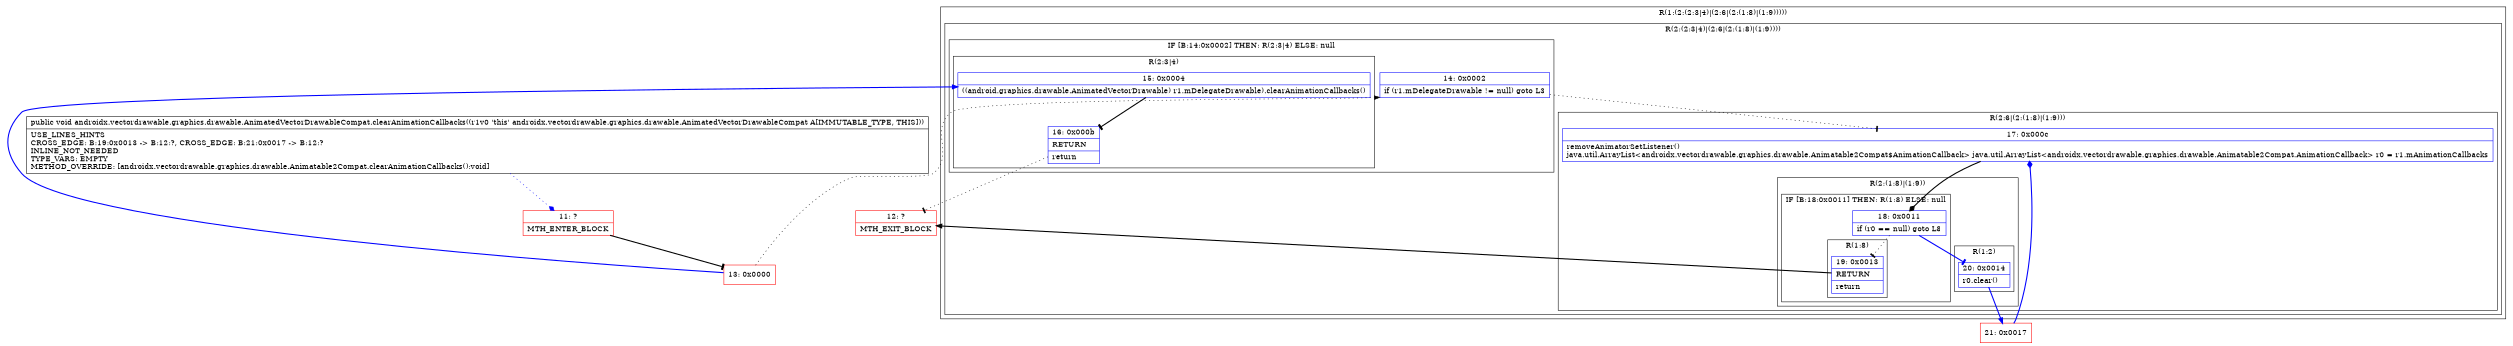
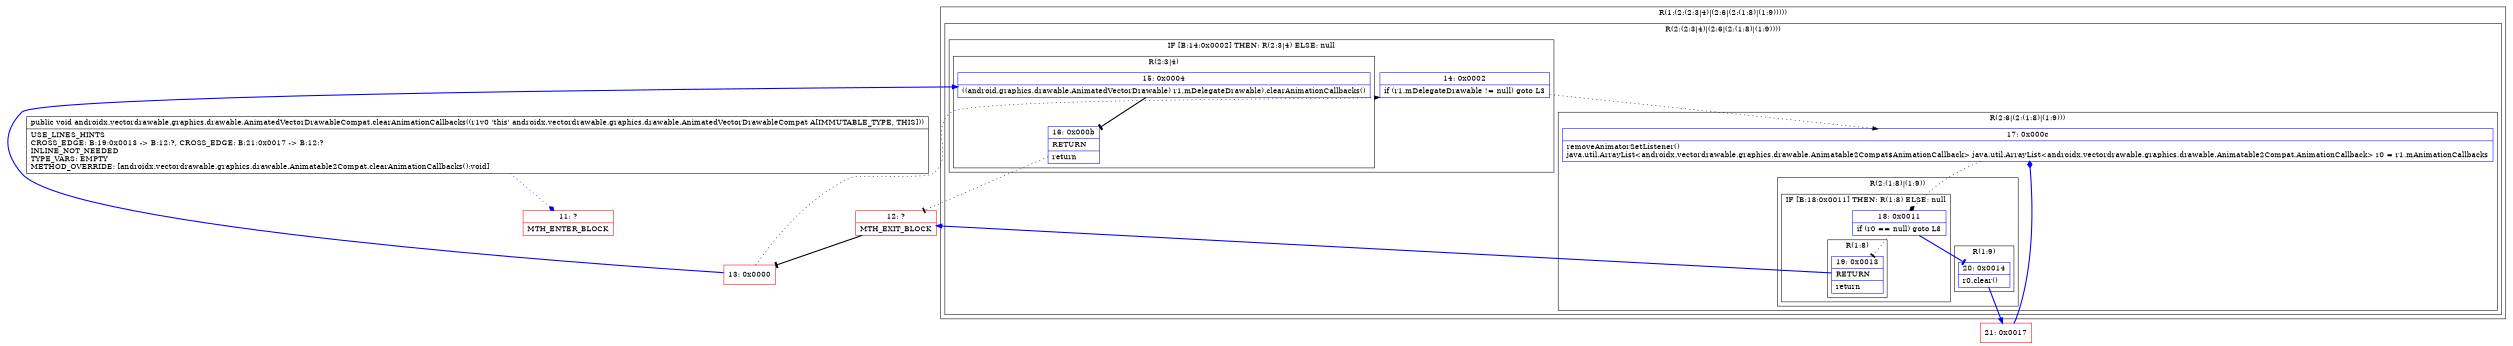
(1680, 108) -> (1680, 108)
(1943, 181) -> (1943, 181)
(1387, 249) -> (1387, 249)
(666, 251) -> (820, 250)
(1984, 252) -> (1984, 252)
